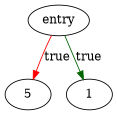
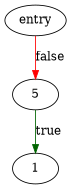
(72, 54) -> (36, 127)
(57, 57) -> (50, 57)
